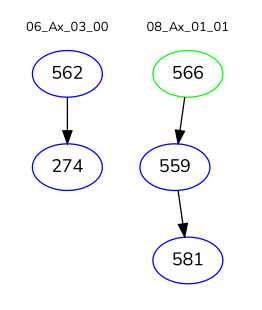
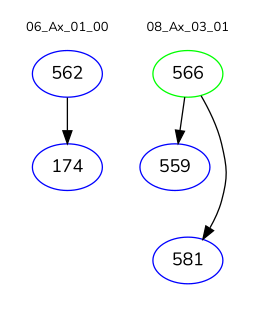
(67, 28) -> (67, 28)
(188, 28) -> (188, 28)
(67, 167) -> (67, 167)
(180, 207) -> (225, 161)
